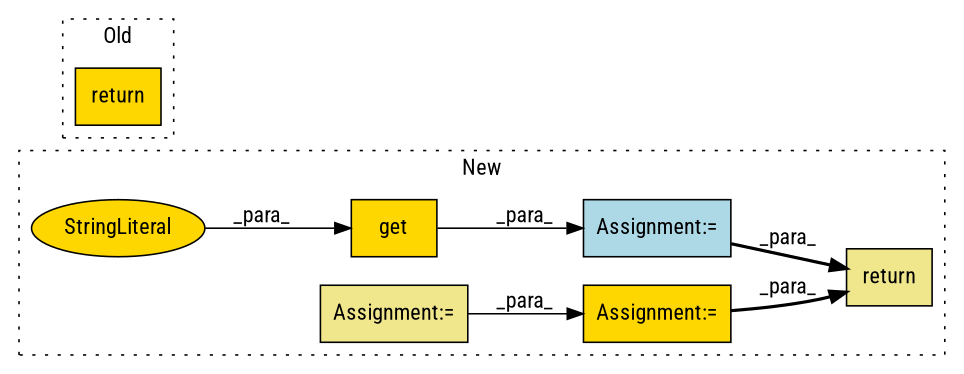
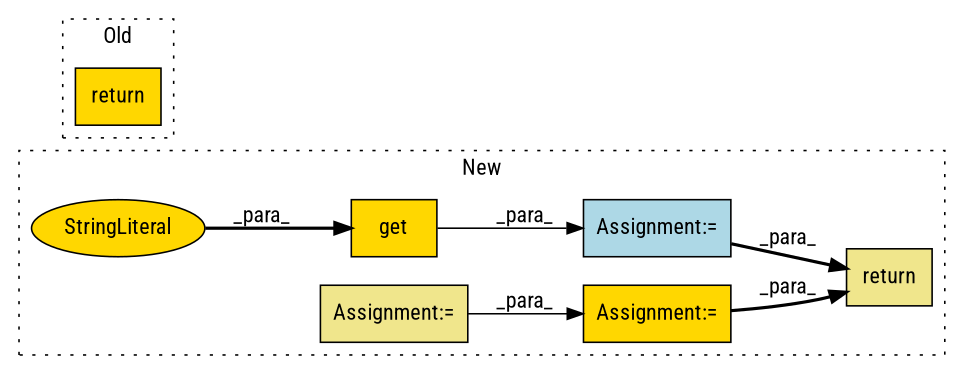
(270, 228) -> (270, 228)
